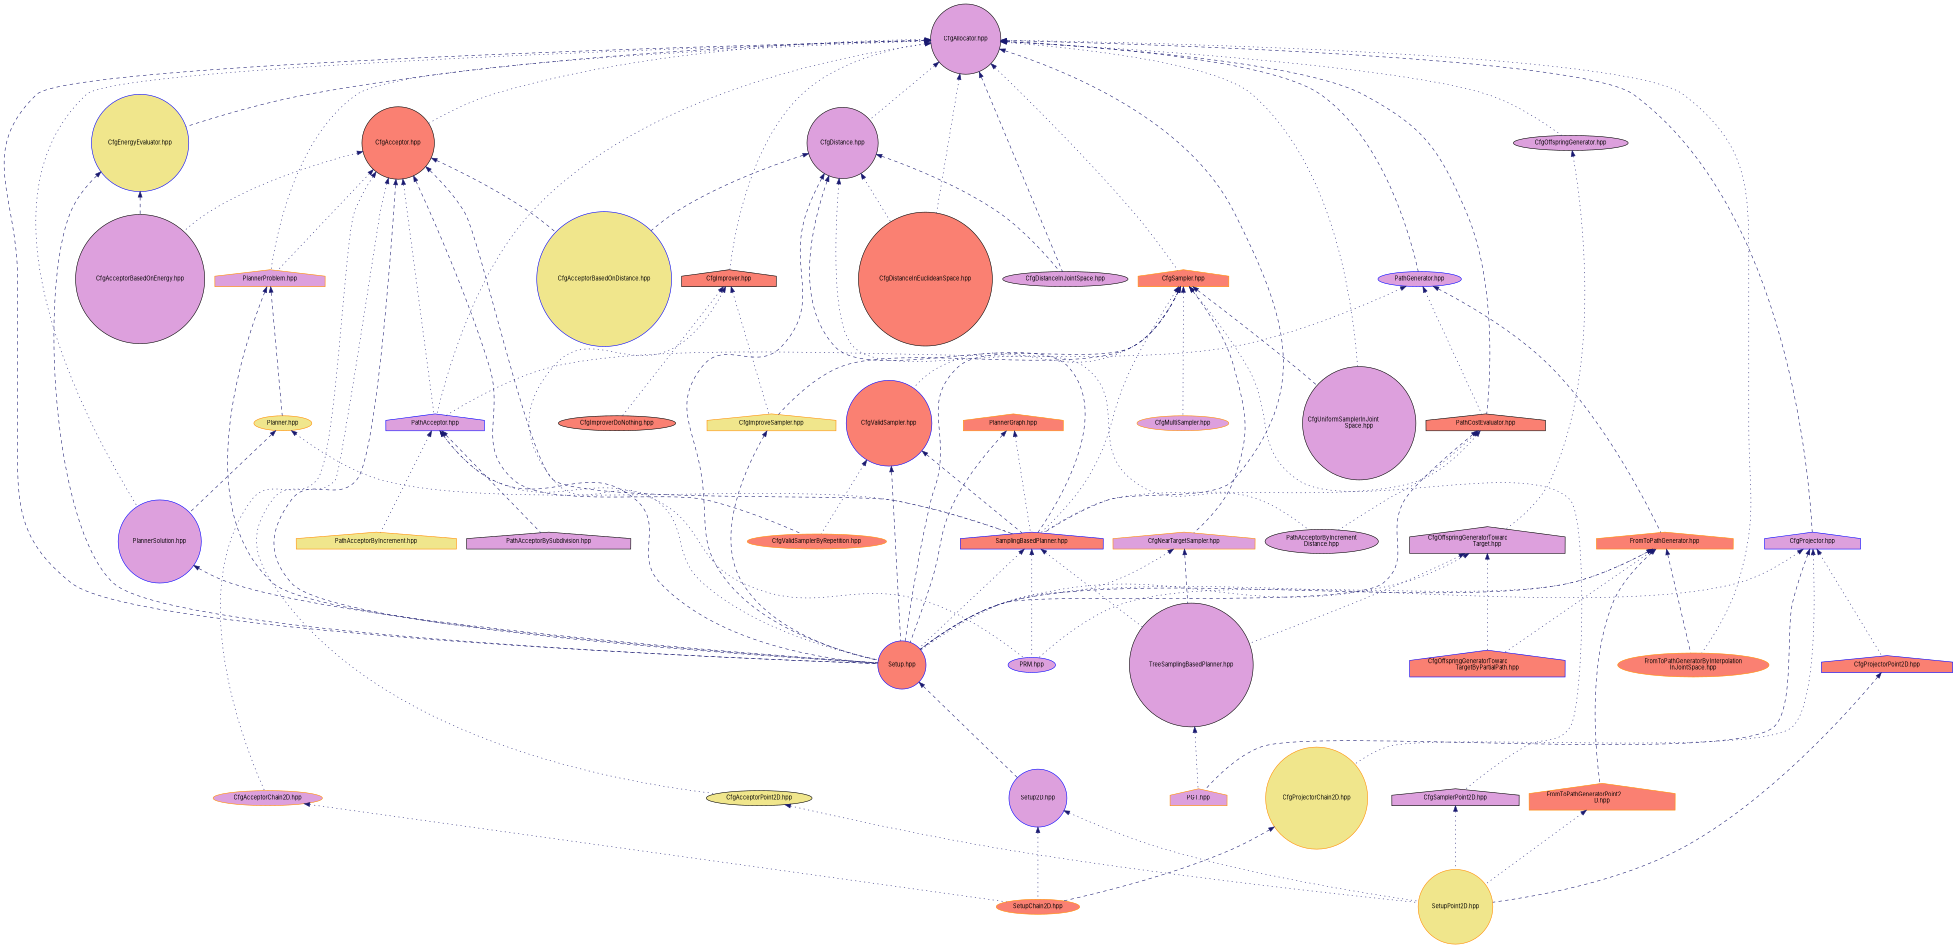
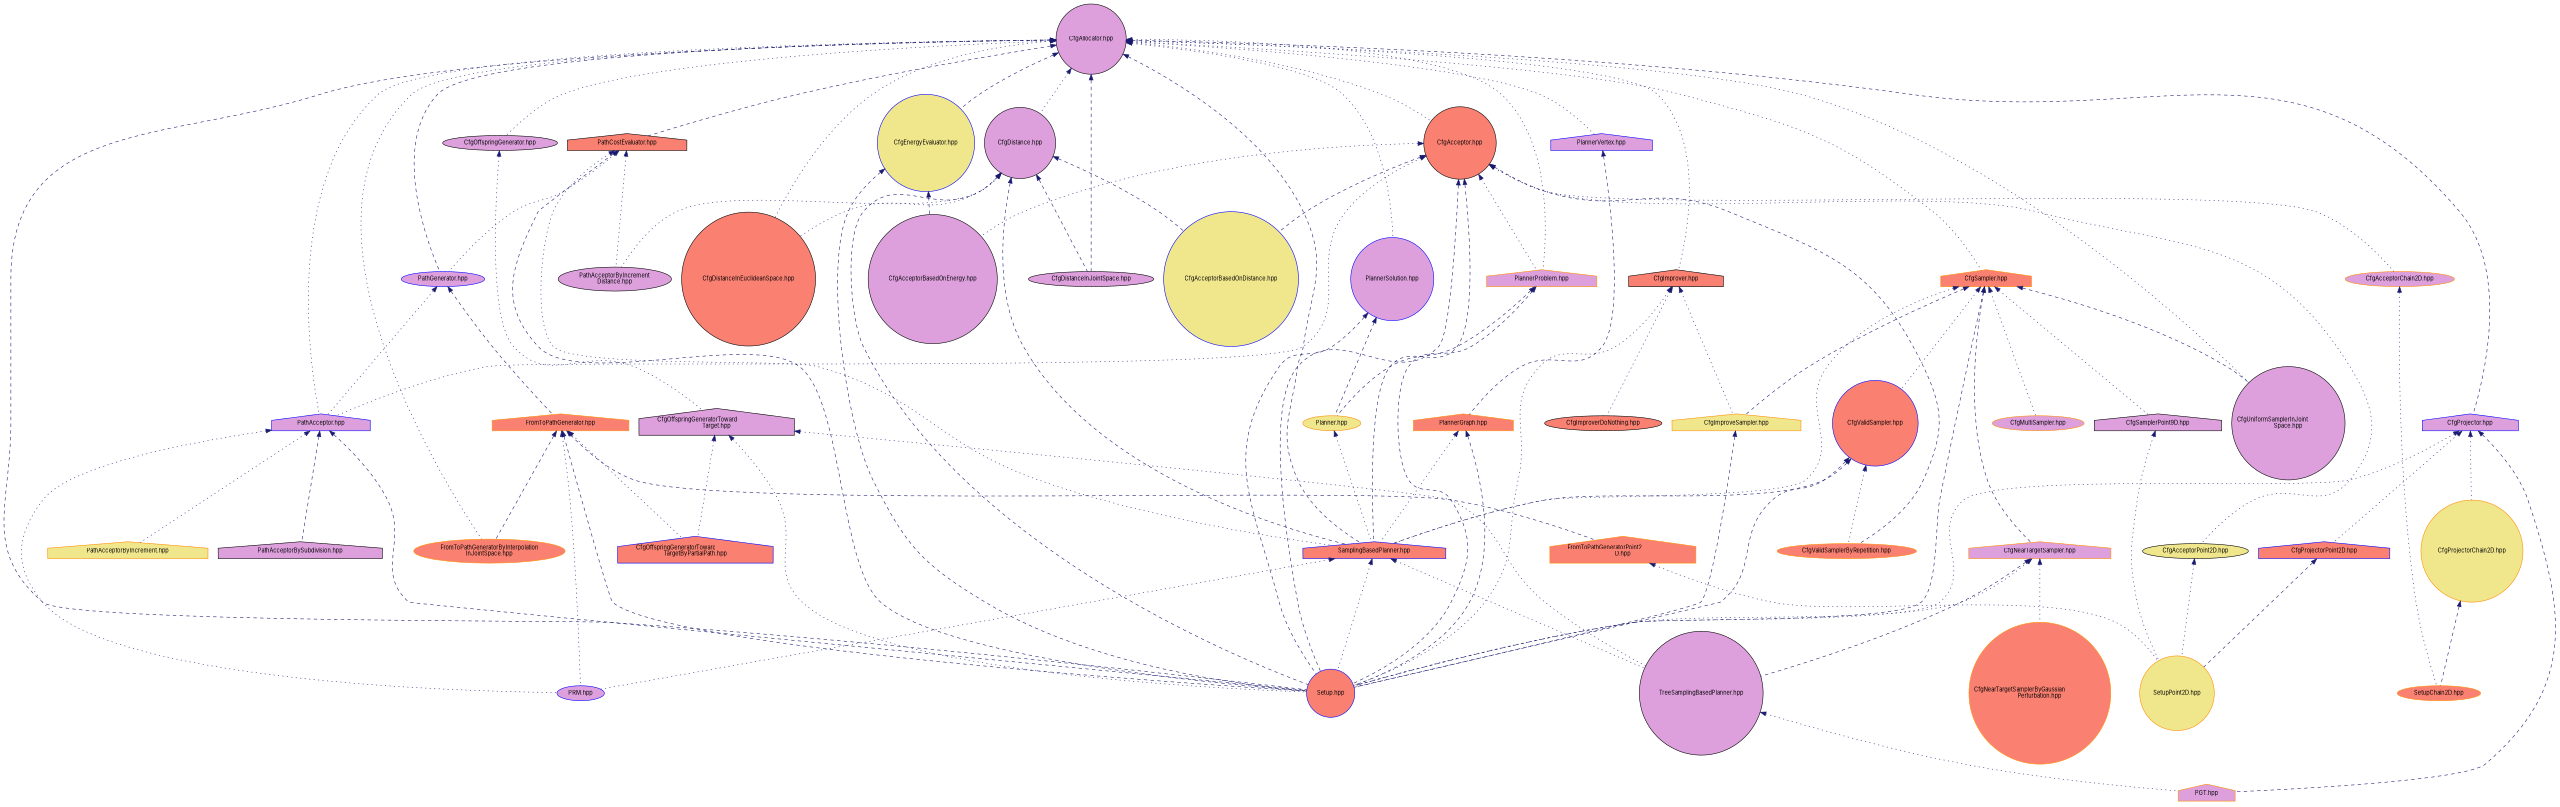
none -> (1602, 143)
(1454, 353) -> (526, 205)
(233, 472) -> (1354, 369)
none -> (2040, 693)
(1038, 798) -> none
(1456, 798) -> (2158, 423)
